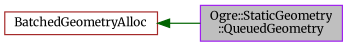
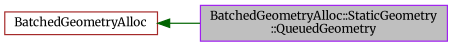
(271, 23) -> (324, 23)
